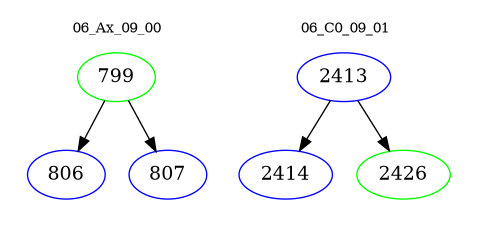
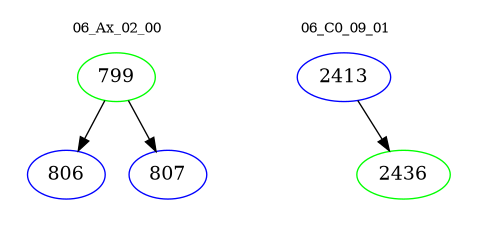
(117, 29) -> (117, 29)
(286, 175) -> none
(404, 175) -> (404, 175)
